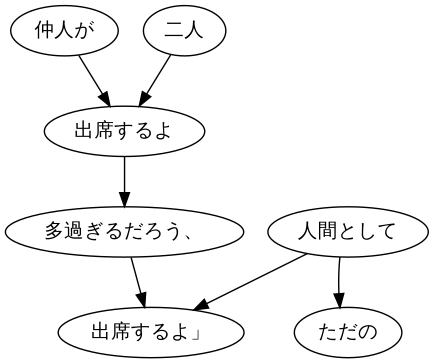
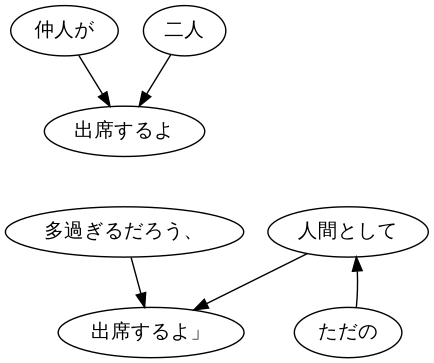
(125, 175) -> none
(339, 275) -> (357, 289)
